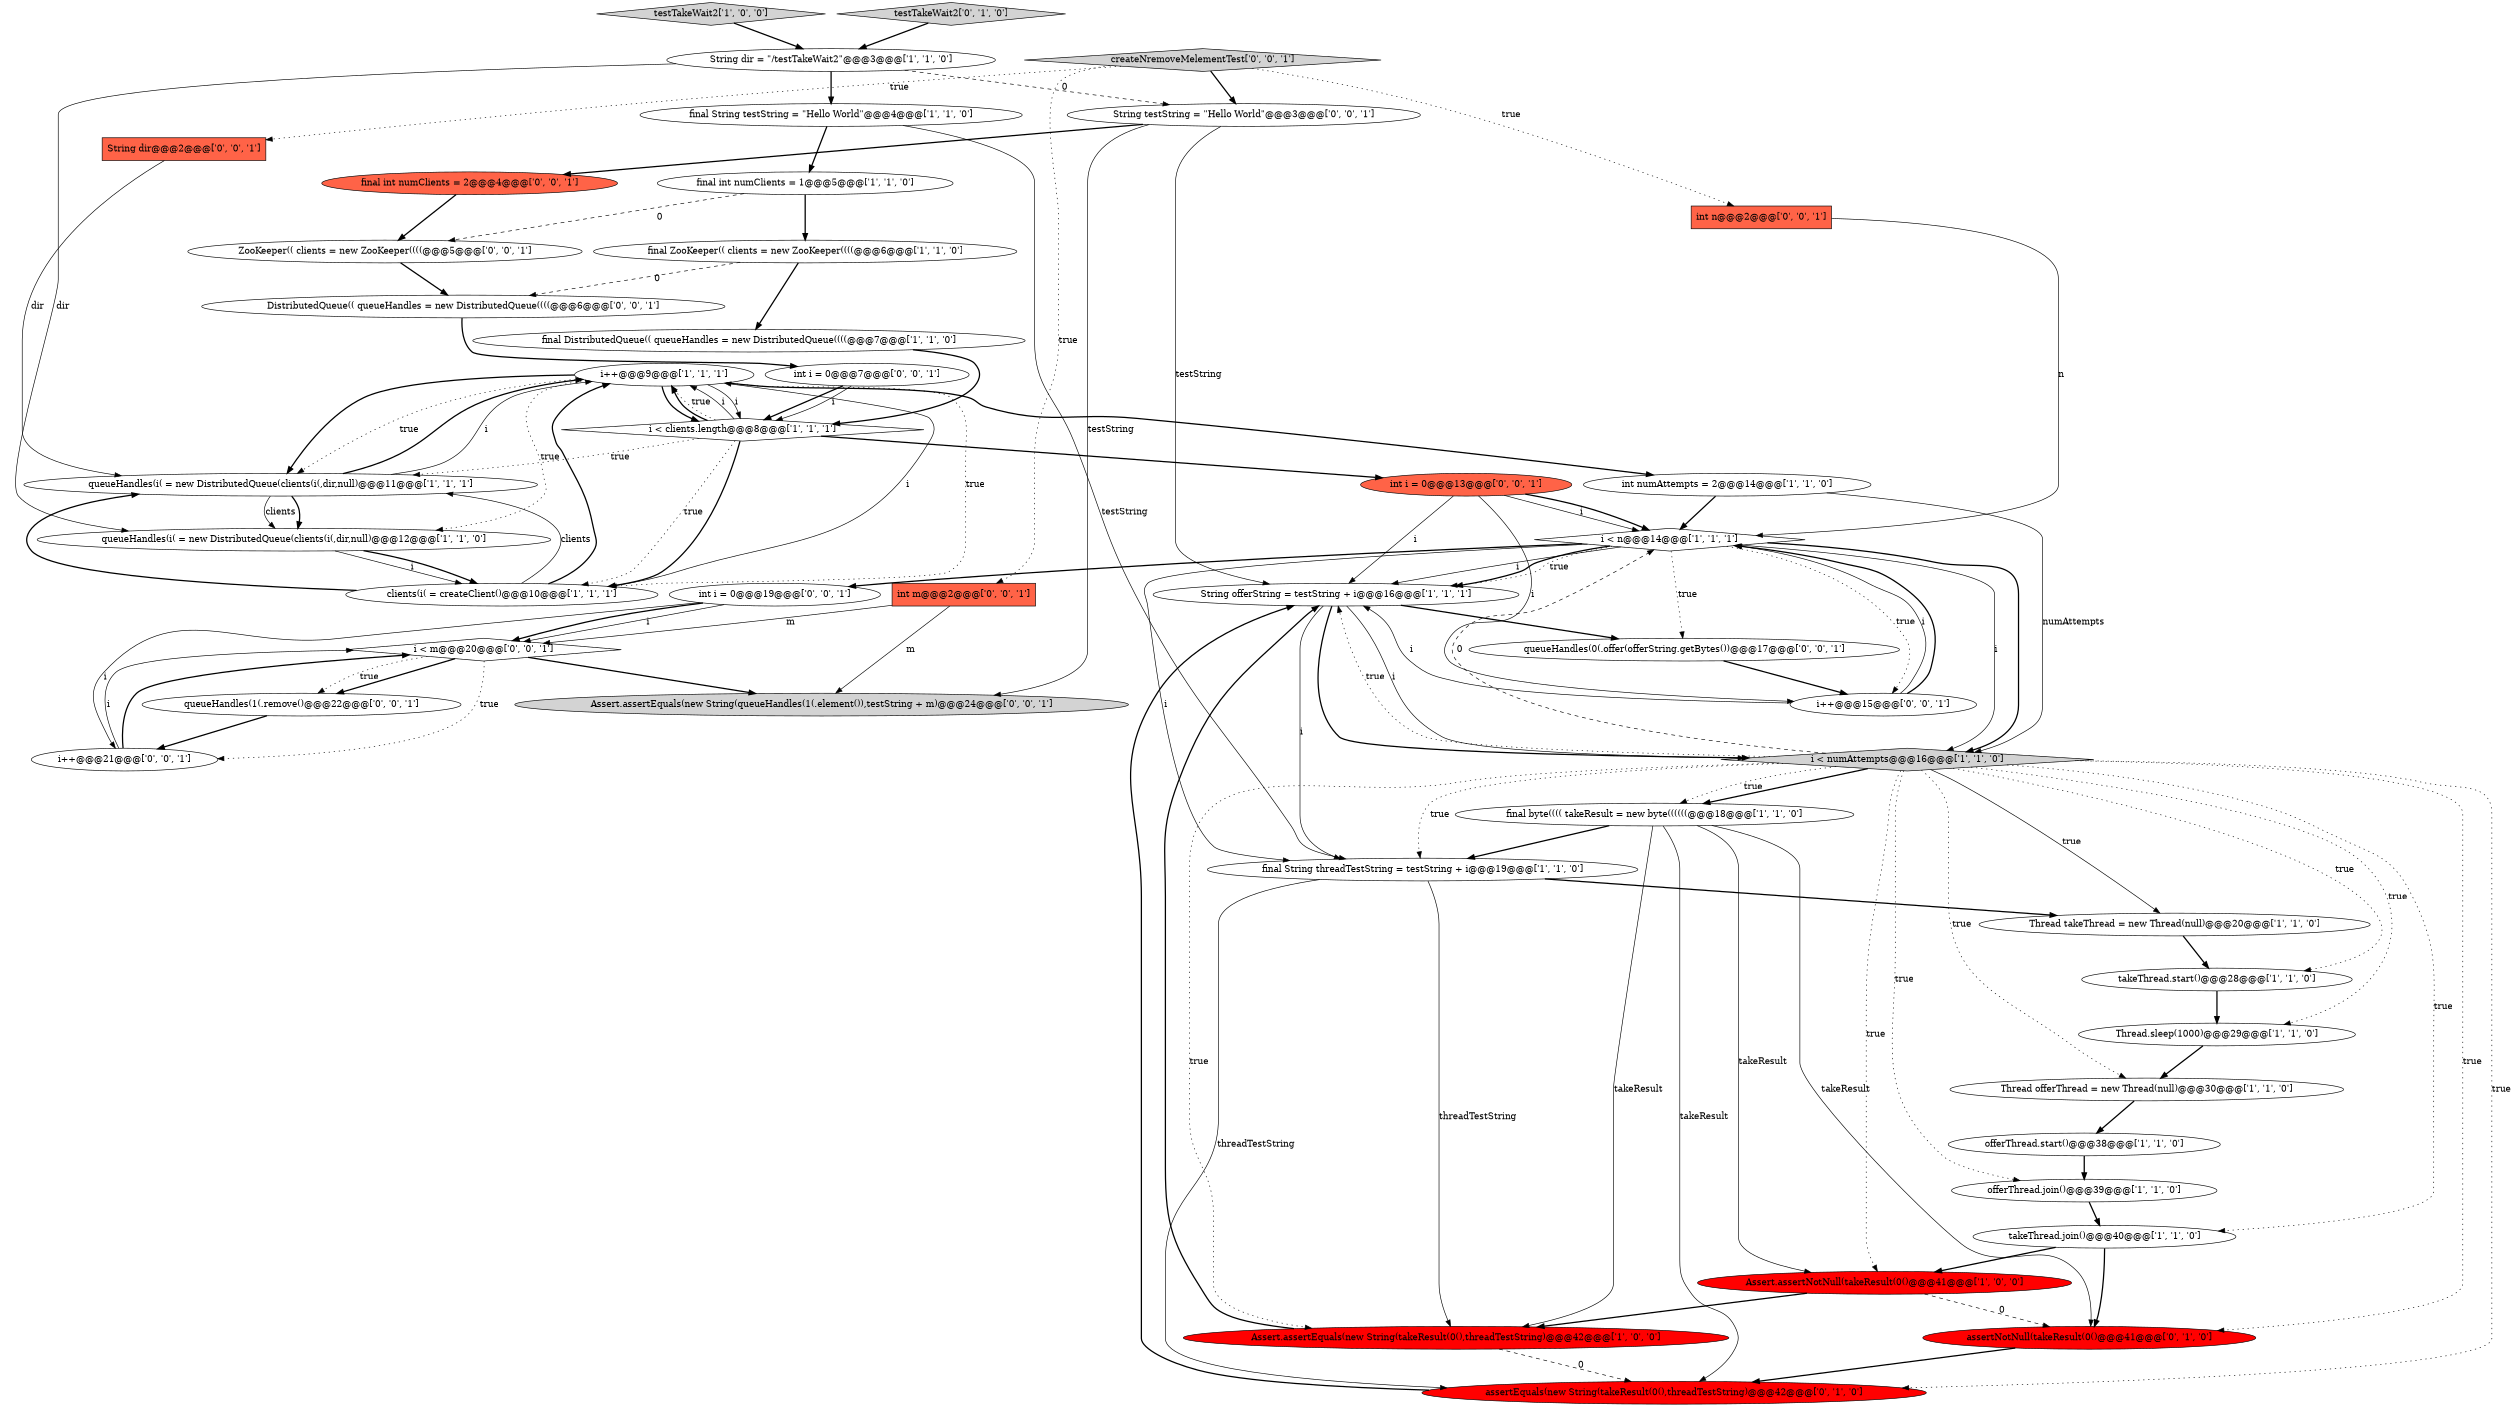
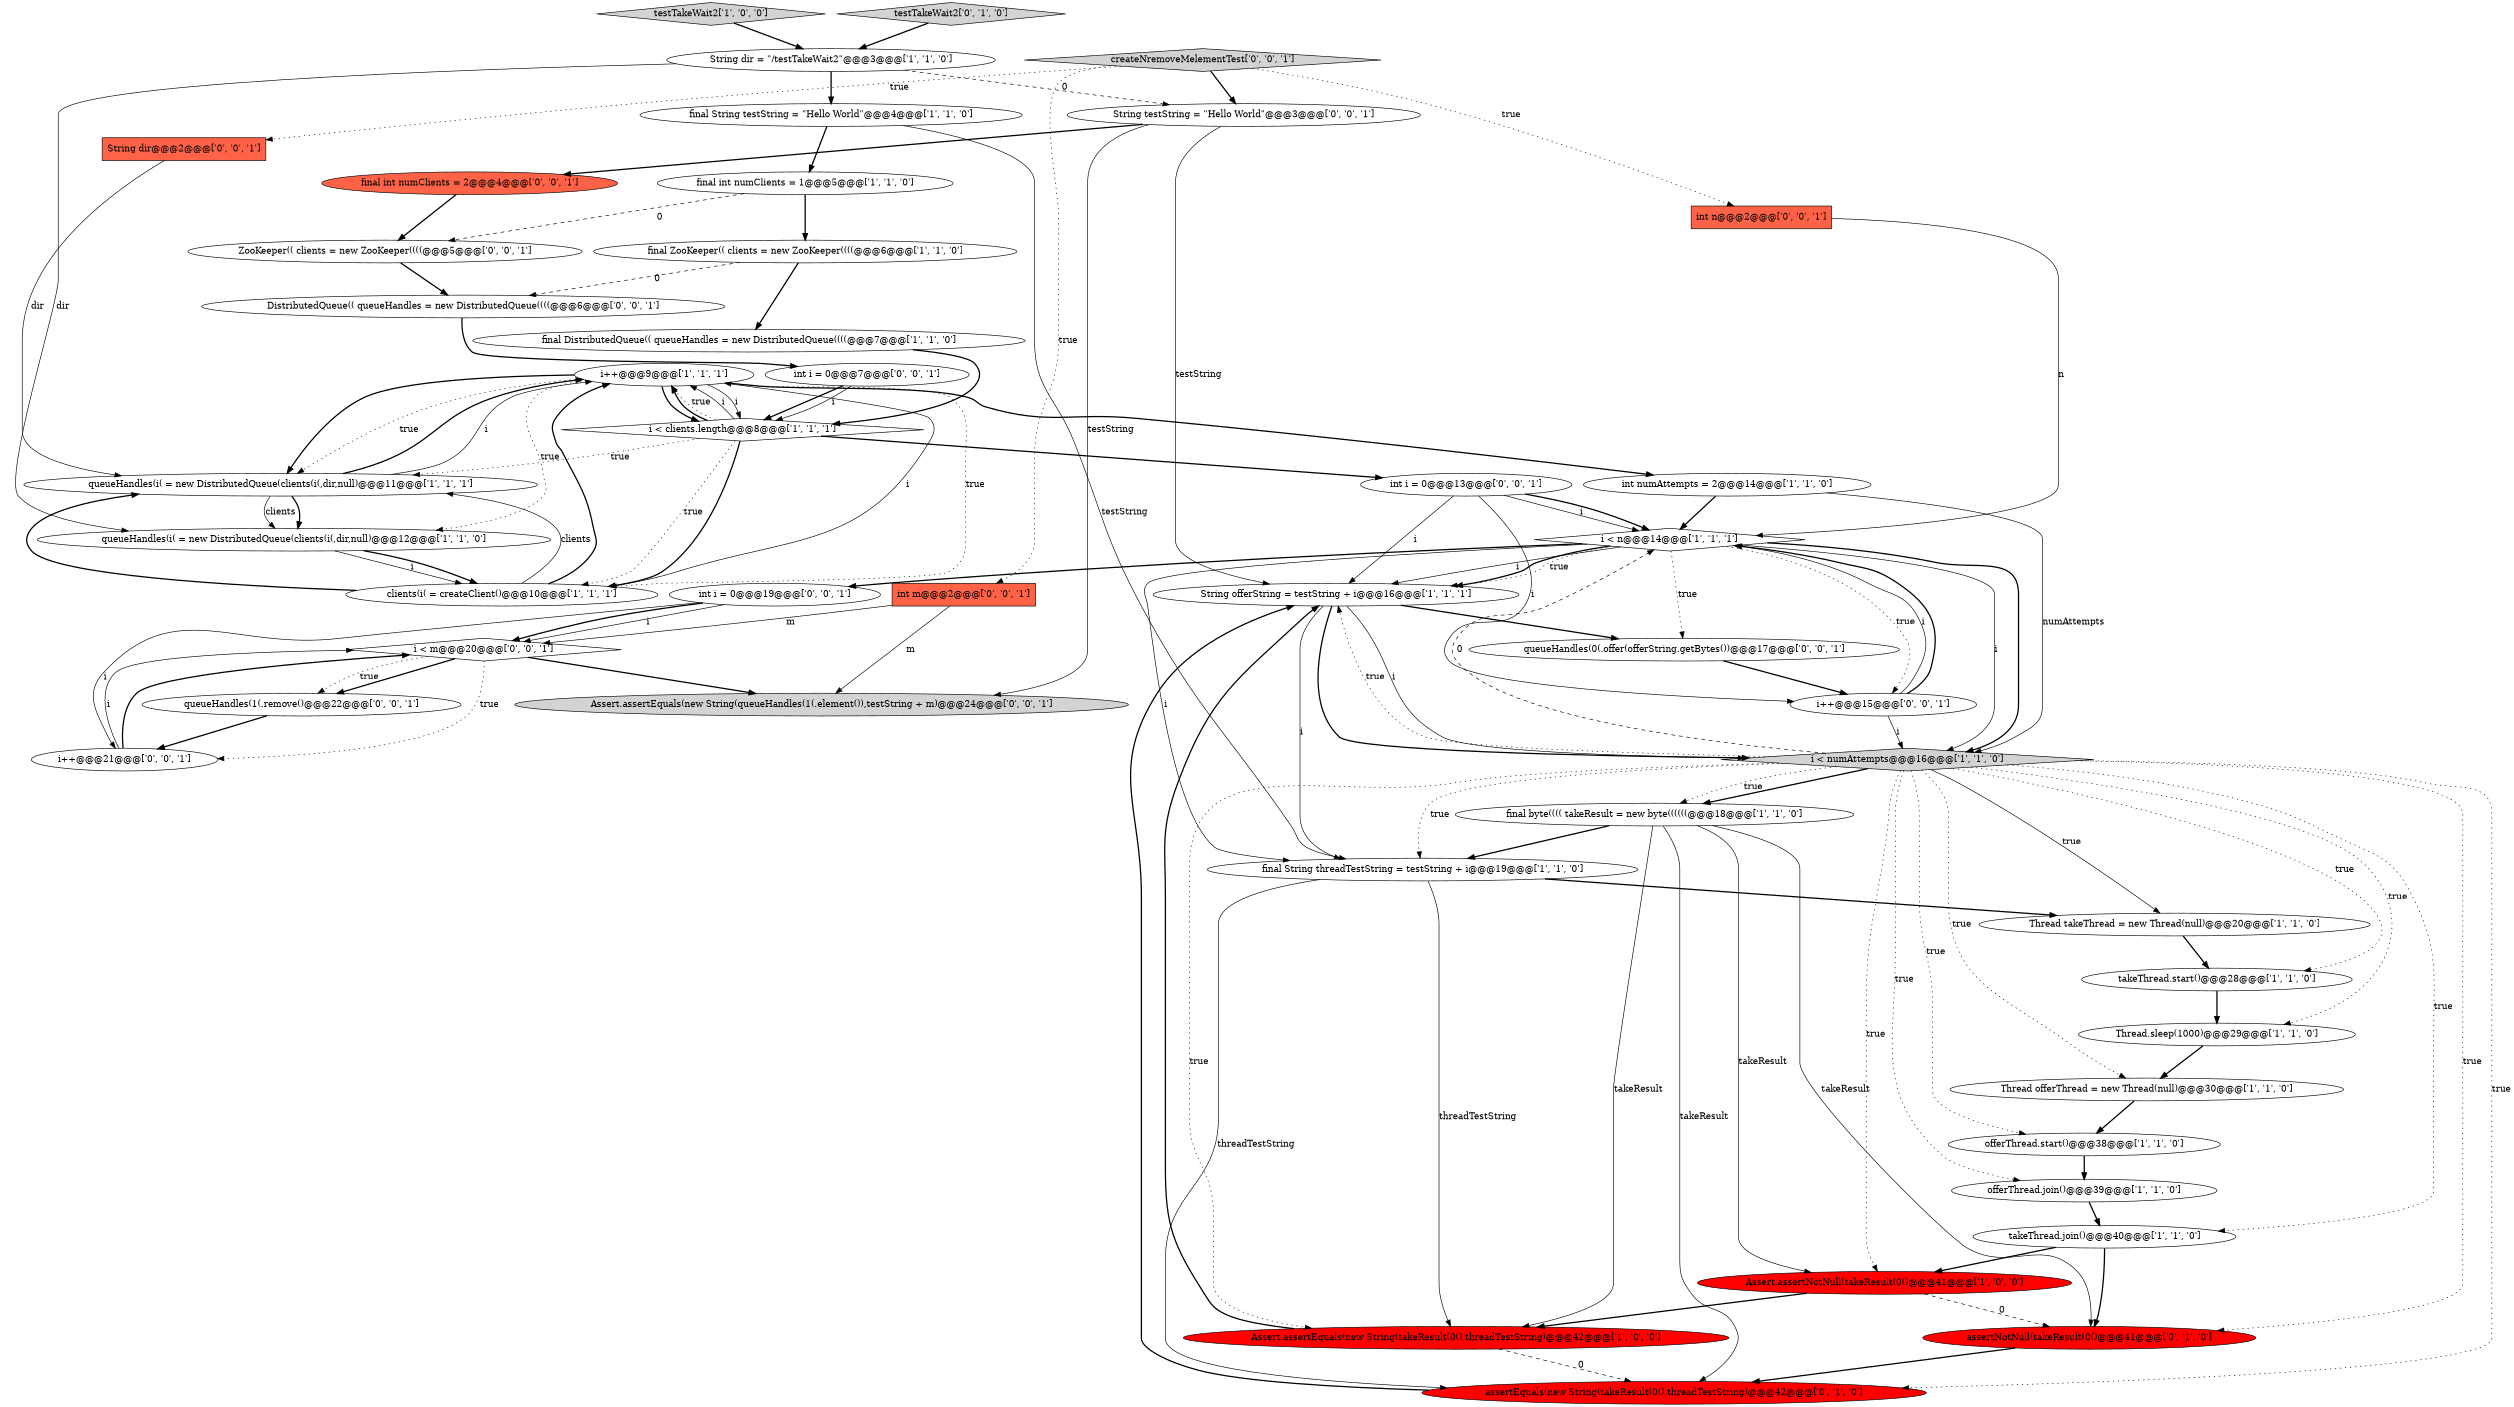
(1466, 485) -> (1466, 485)
(1564, 694) -> (1894, 729)
none -> (1931, 980)
